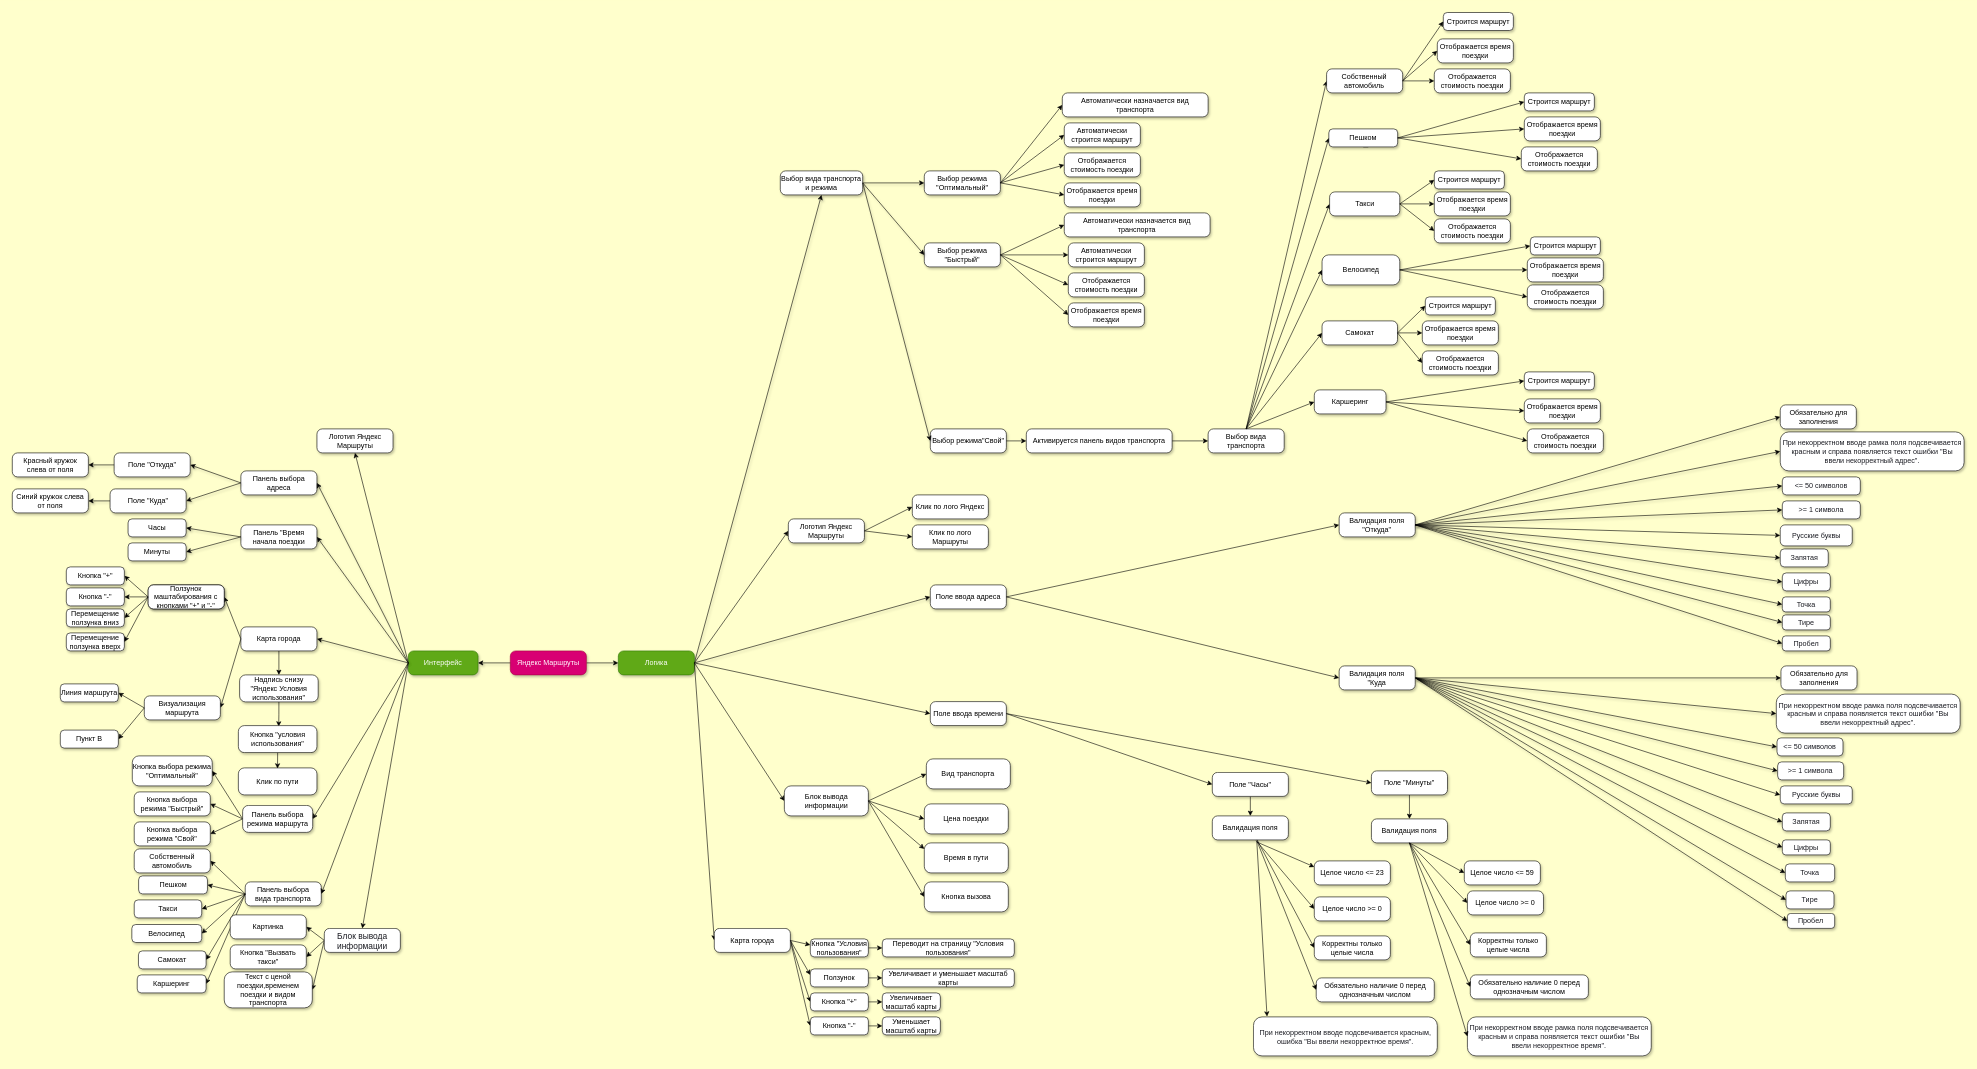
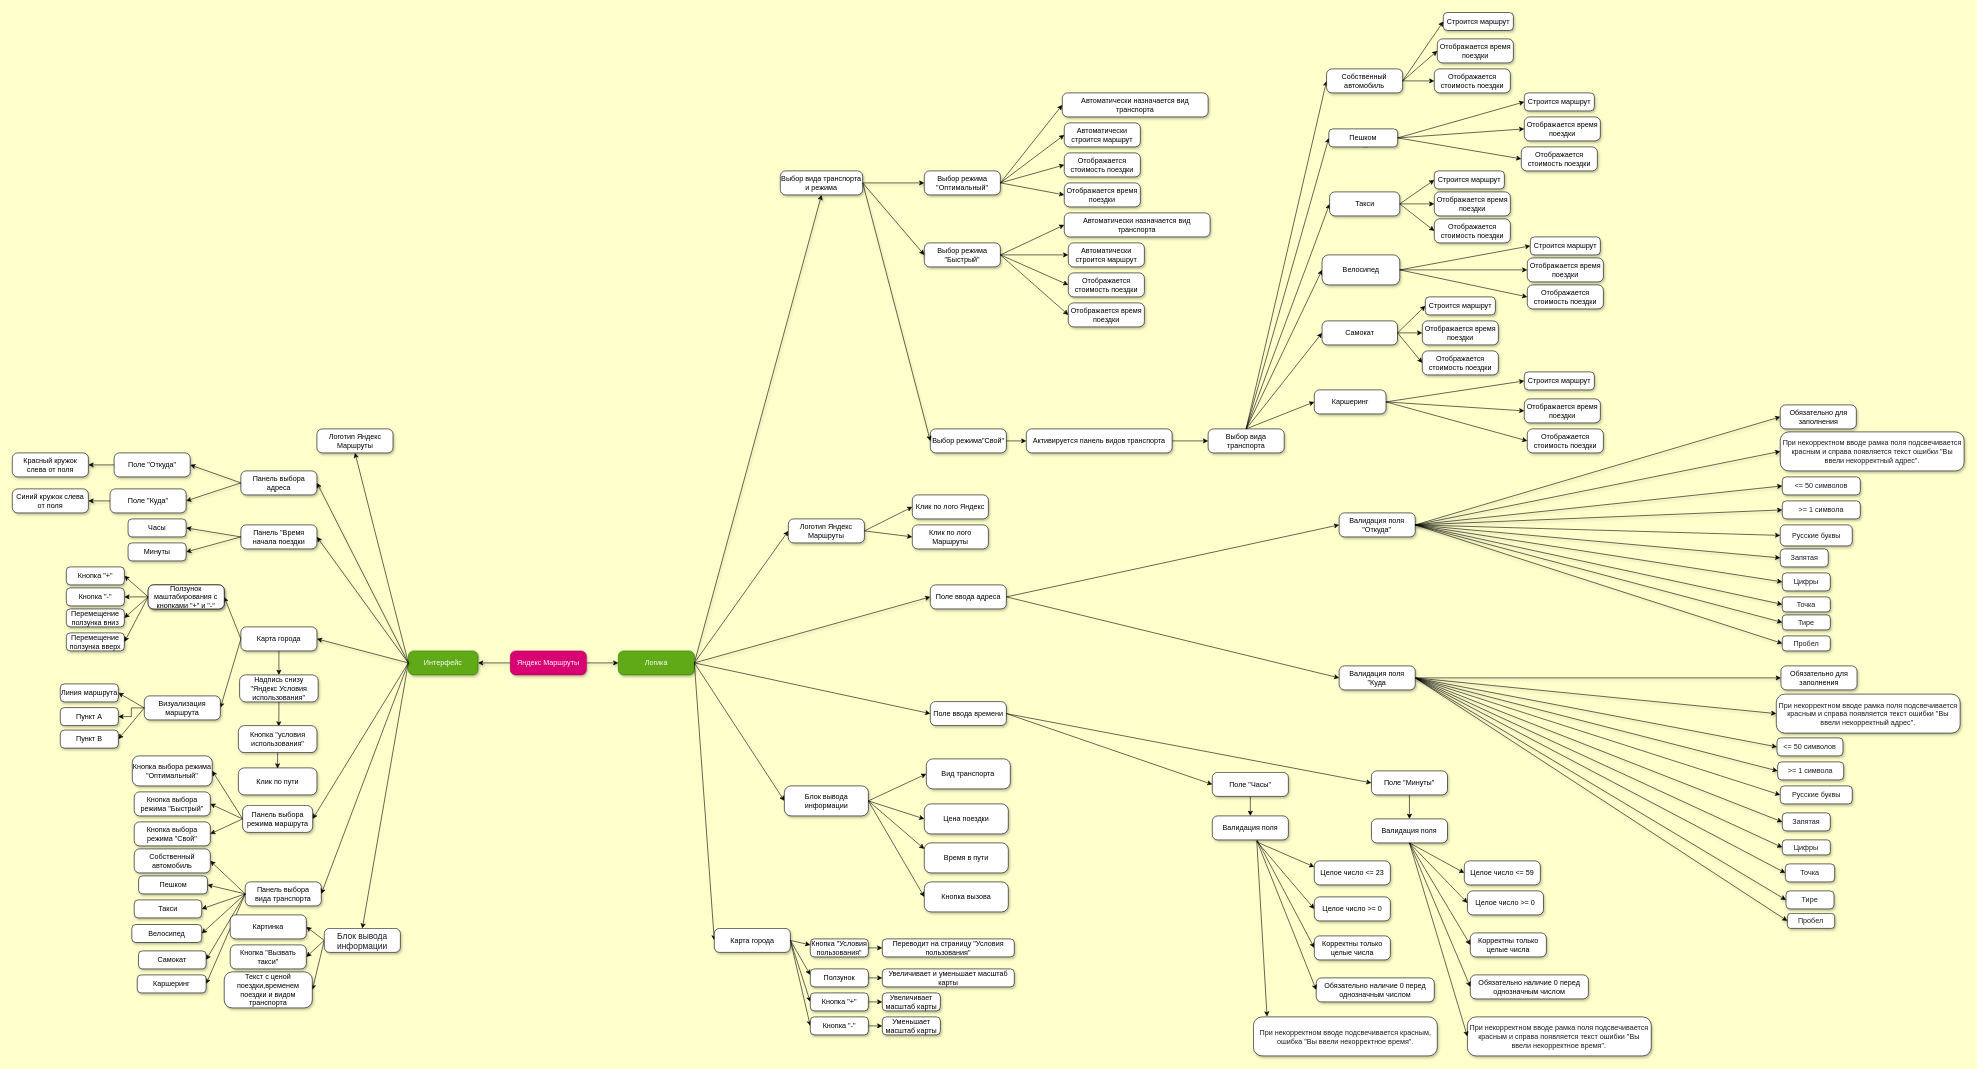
none -> (89, 716)
none -> (131, 716)
